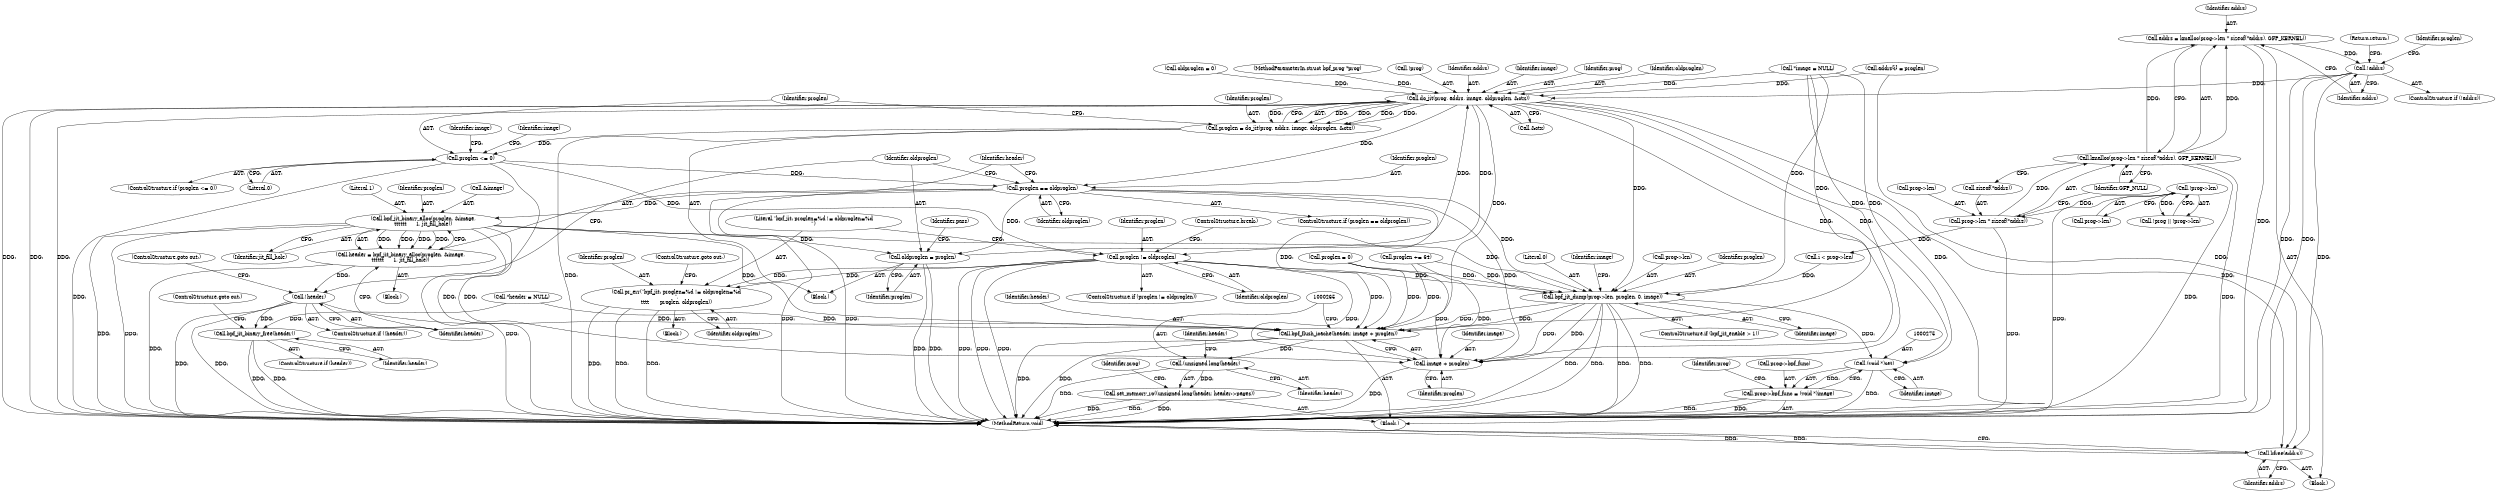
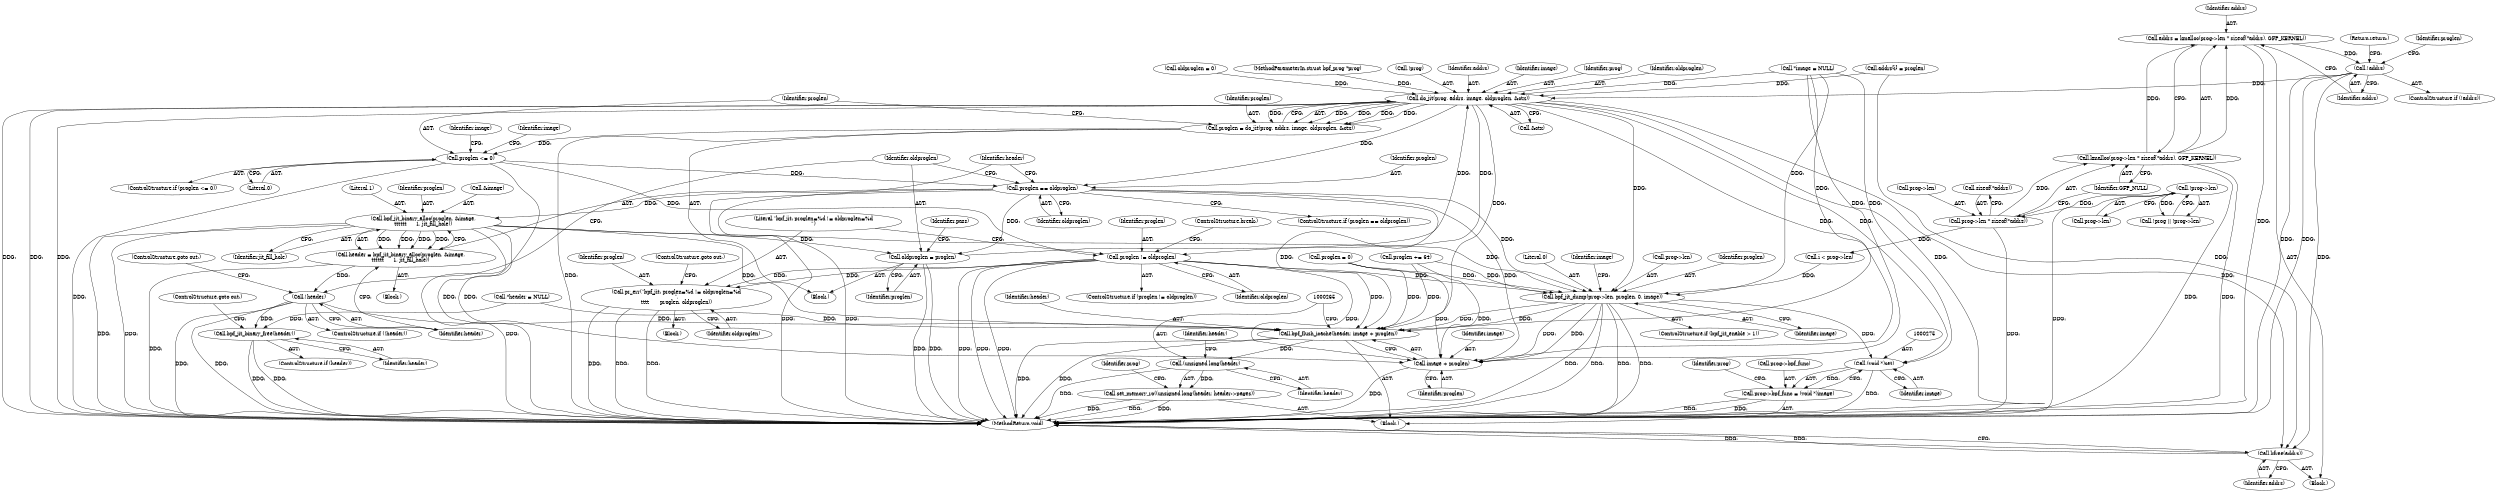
(2036, 167) -> (1991, 207)
(1217, 204) -> (1217, 204)
